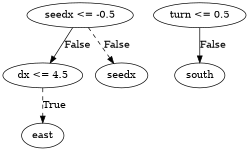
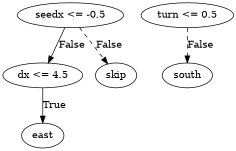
(200, 42) -> (187, 42)
(122, 75) -> (116, 75)
(43, 102) -> (43, 102)
